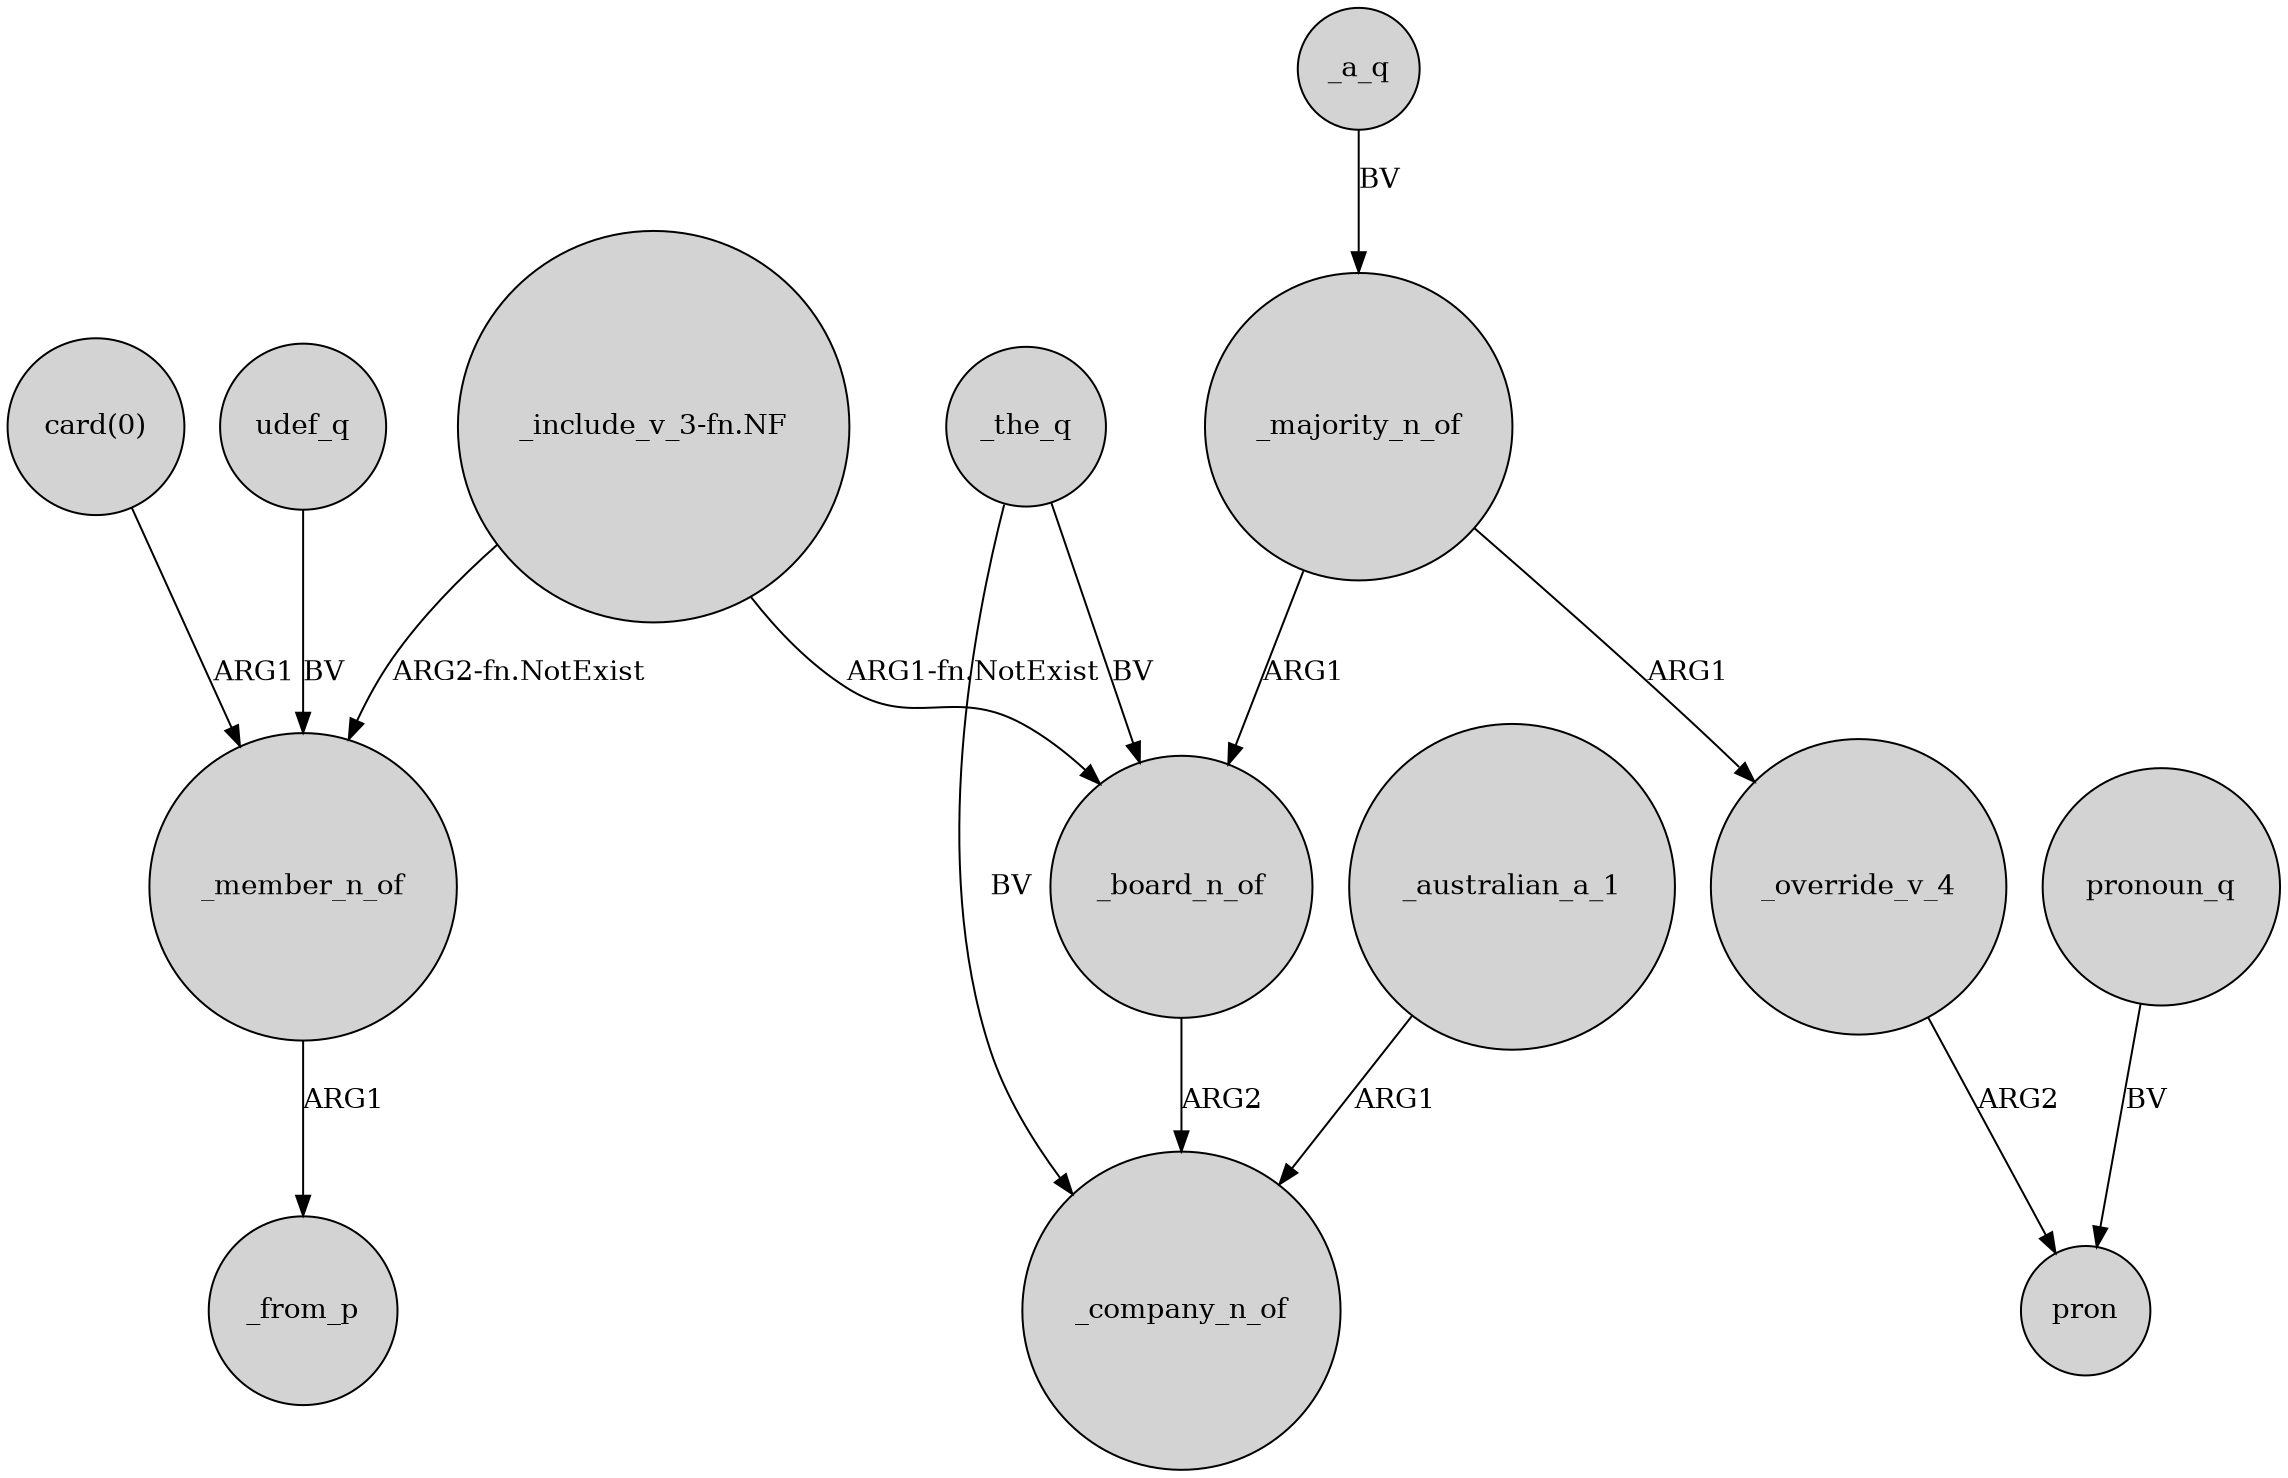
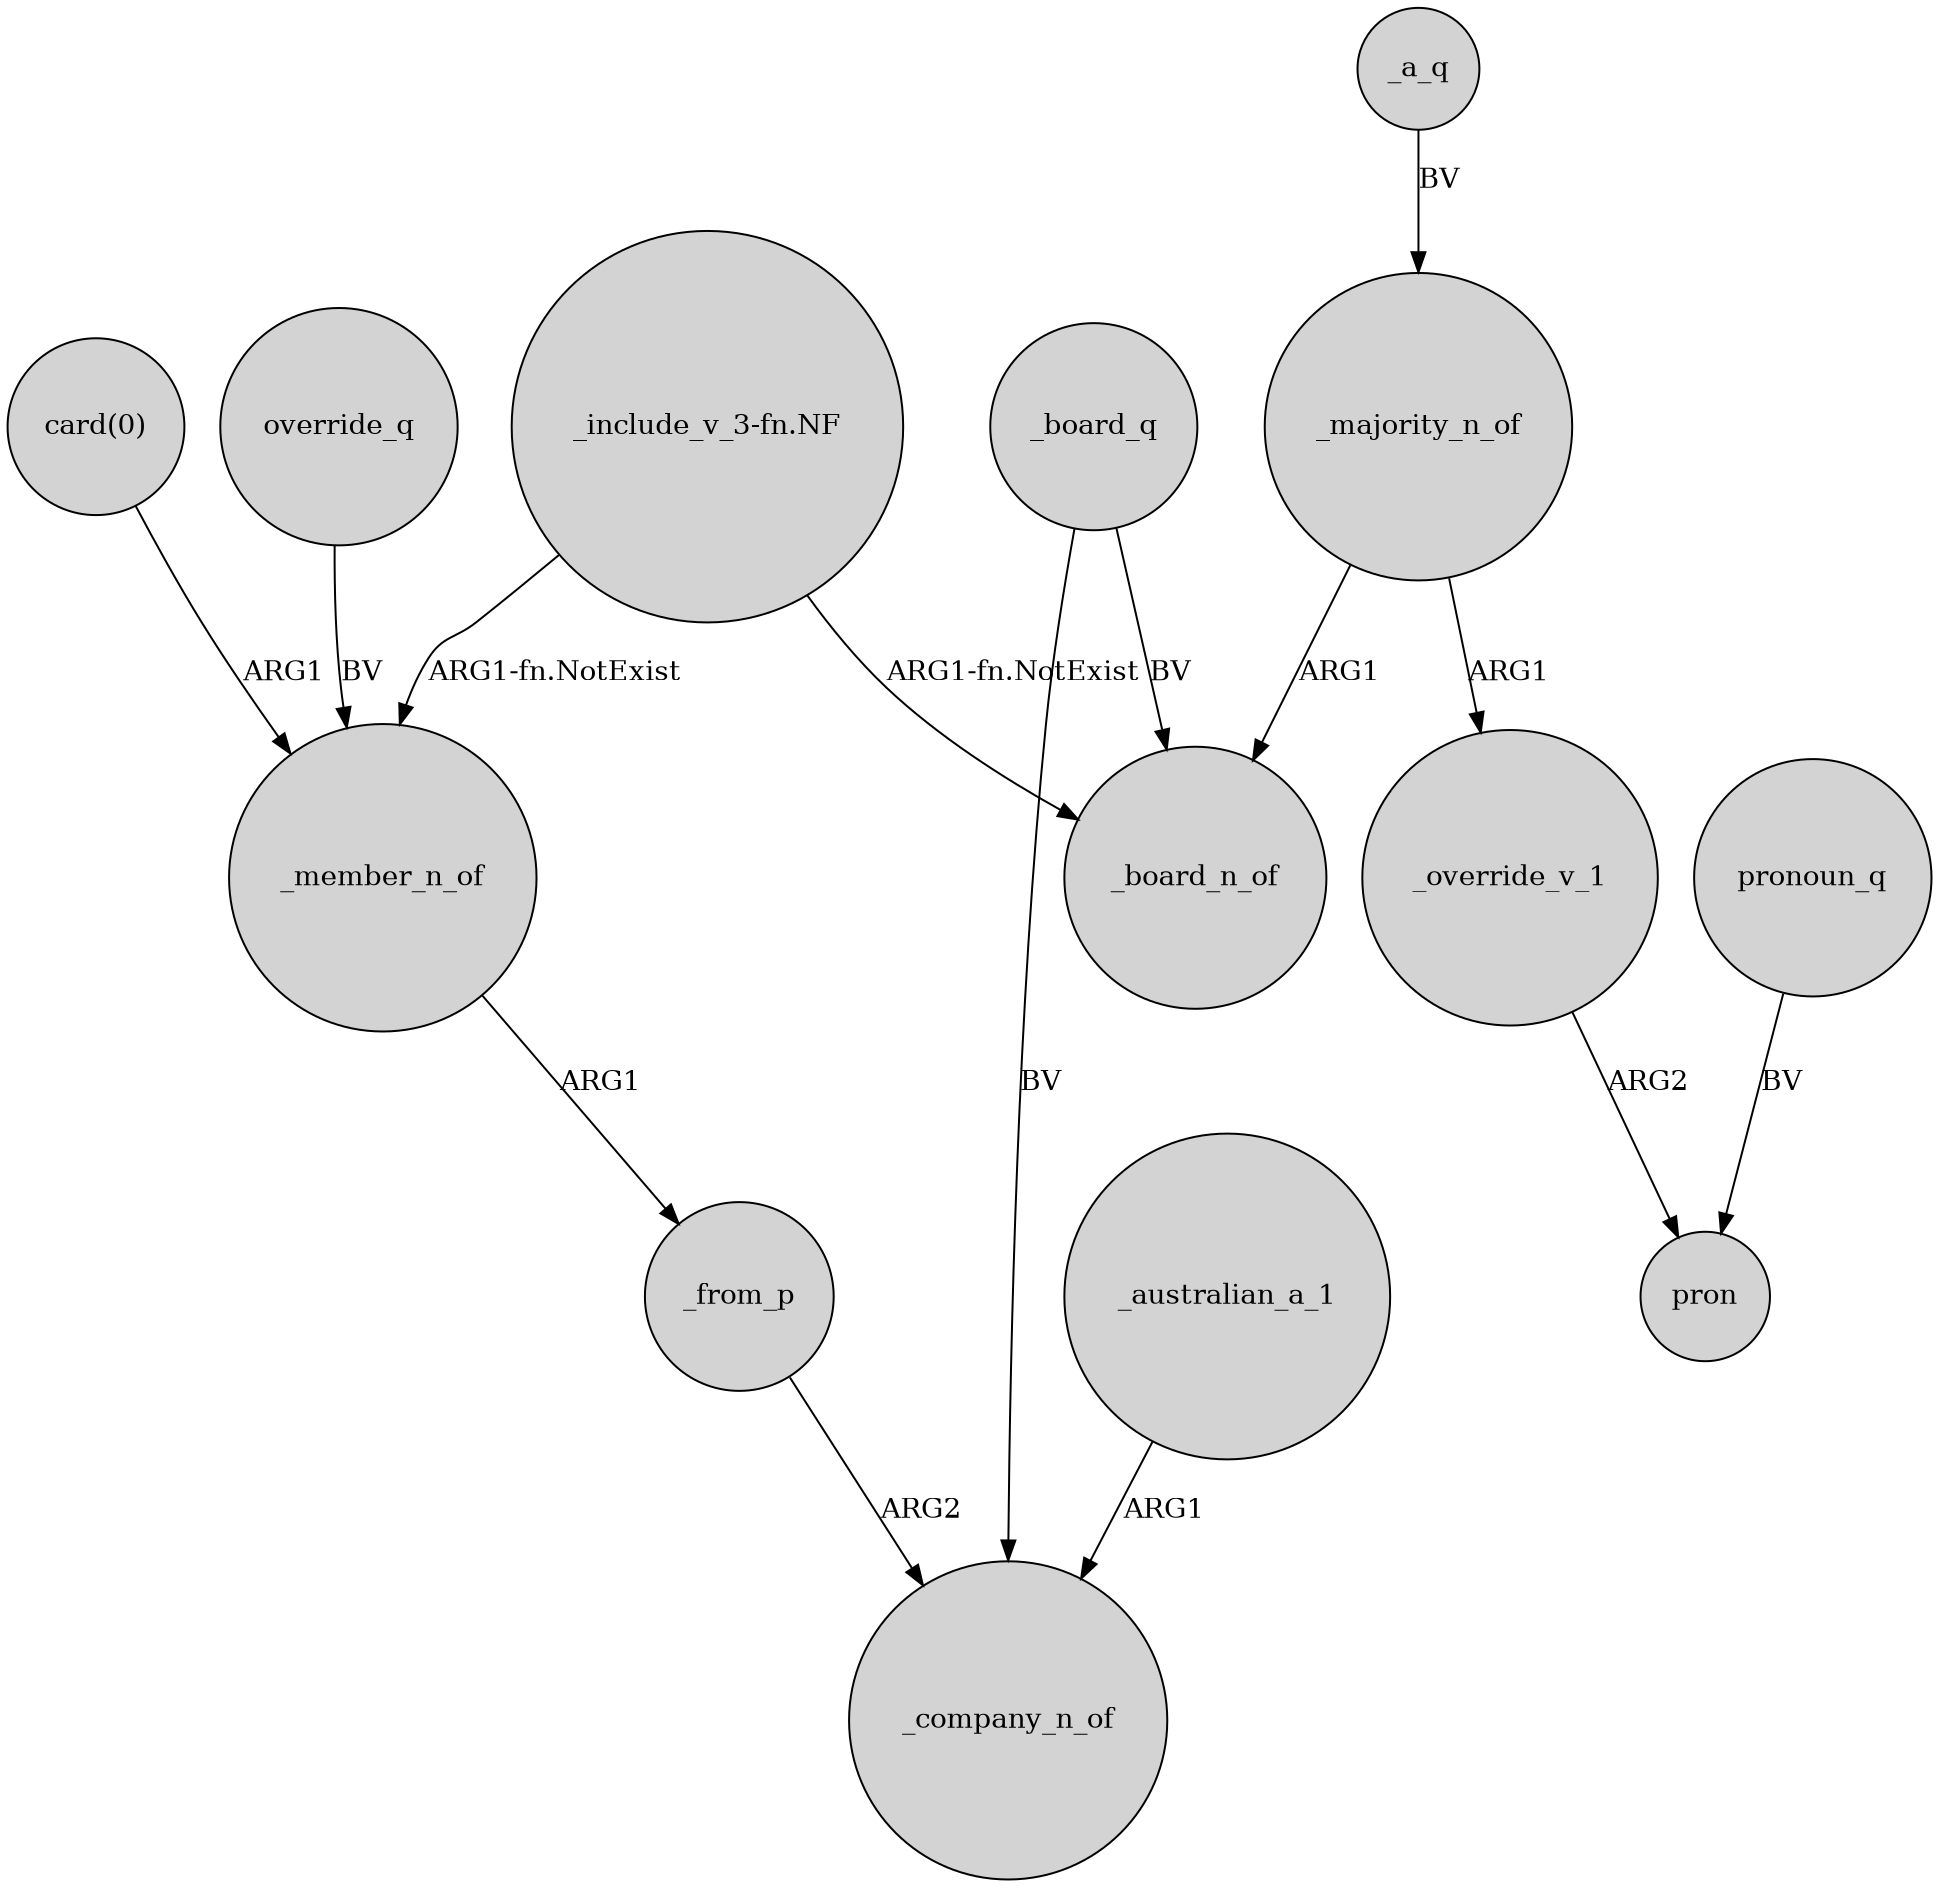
(303, 427) -> (339, 427)
(1026, 427) -> (1094, 427)
(519, 673) -> (555, 673)
(1859, 887) -> (1510, 878)
(1181, 1074) -> (851, 1473)
